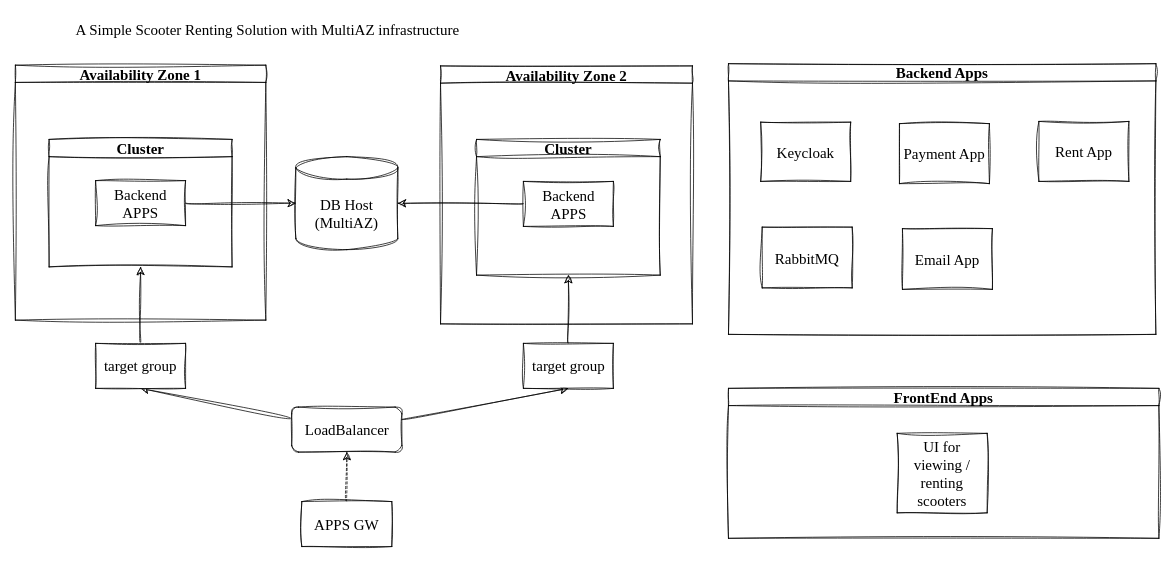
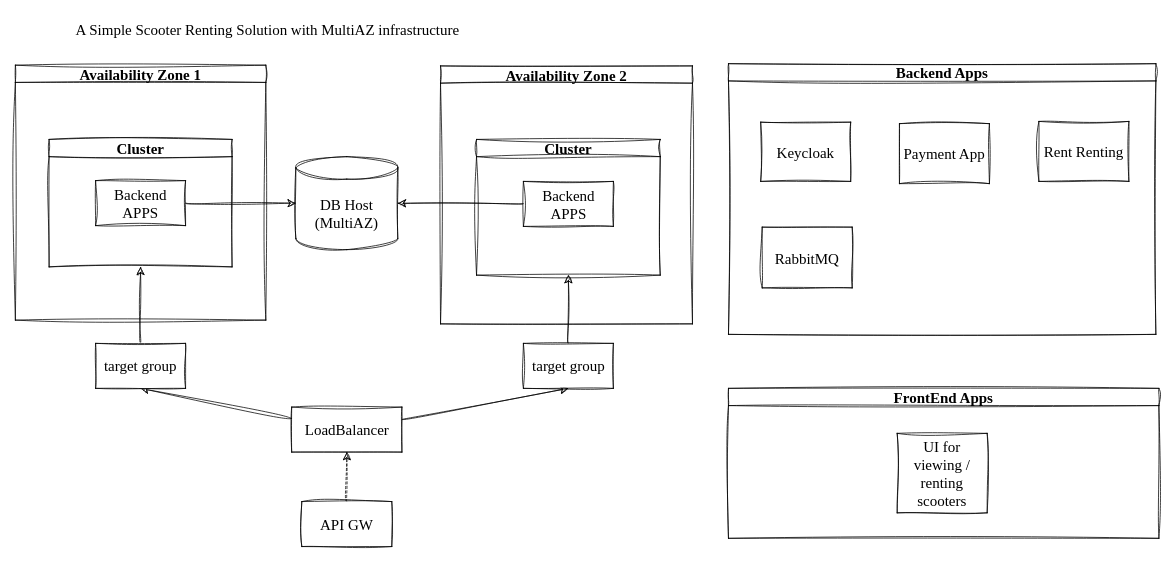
(1084, 151) -> (1084, 151)
(948, 259) -> none
(347, 429) -> (347, 429)
(347, 524) -> (347, 524)
